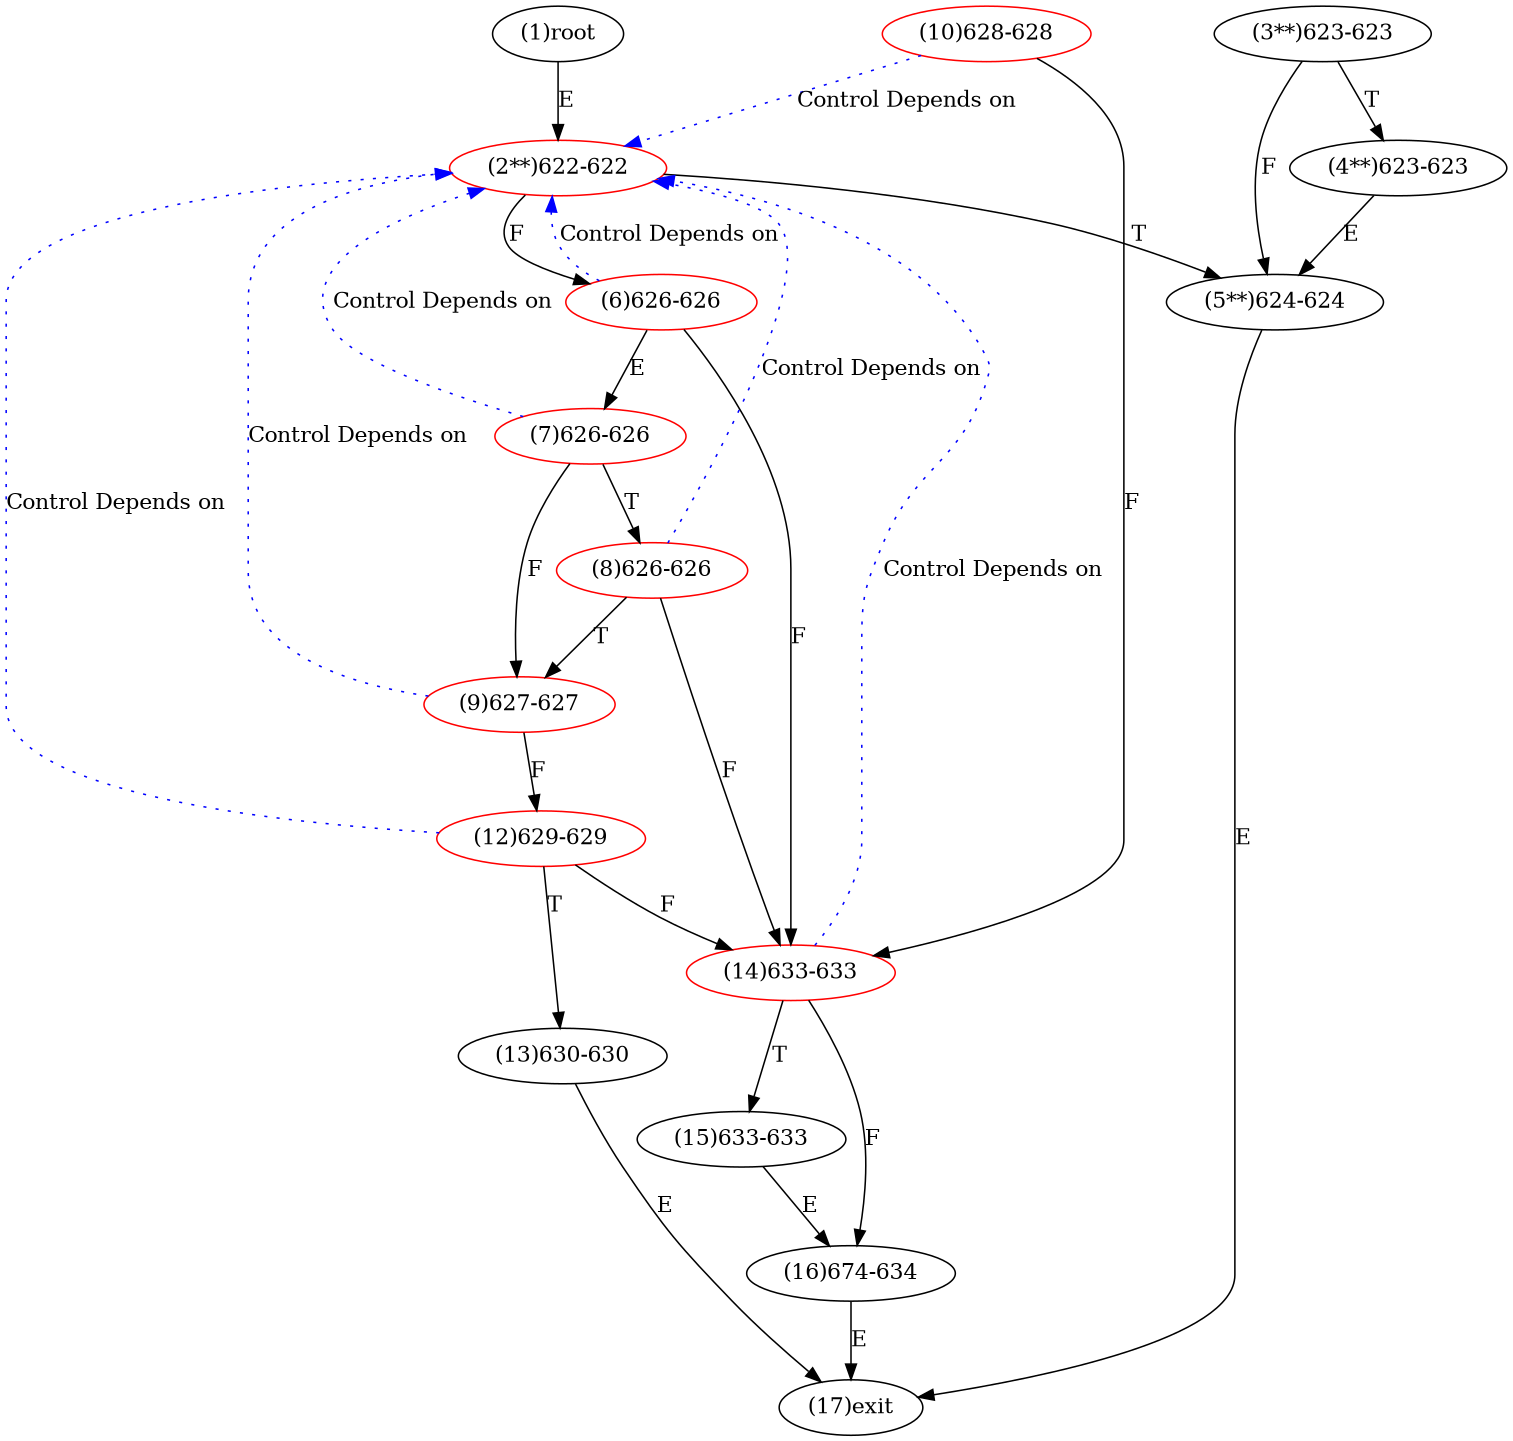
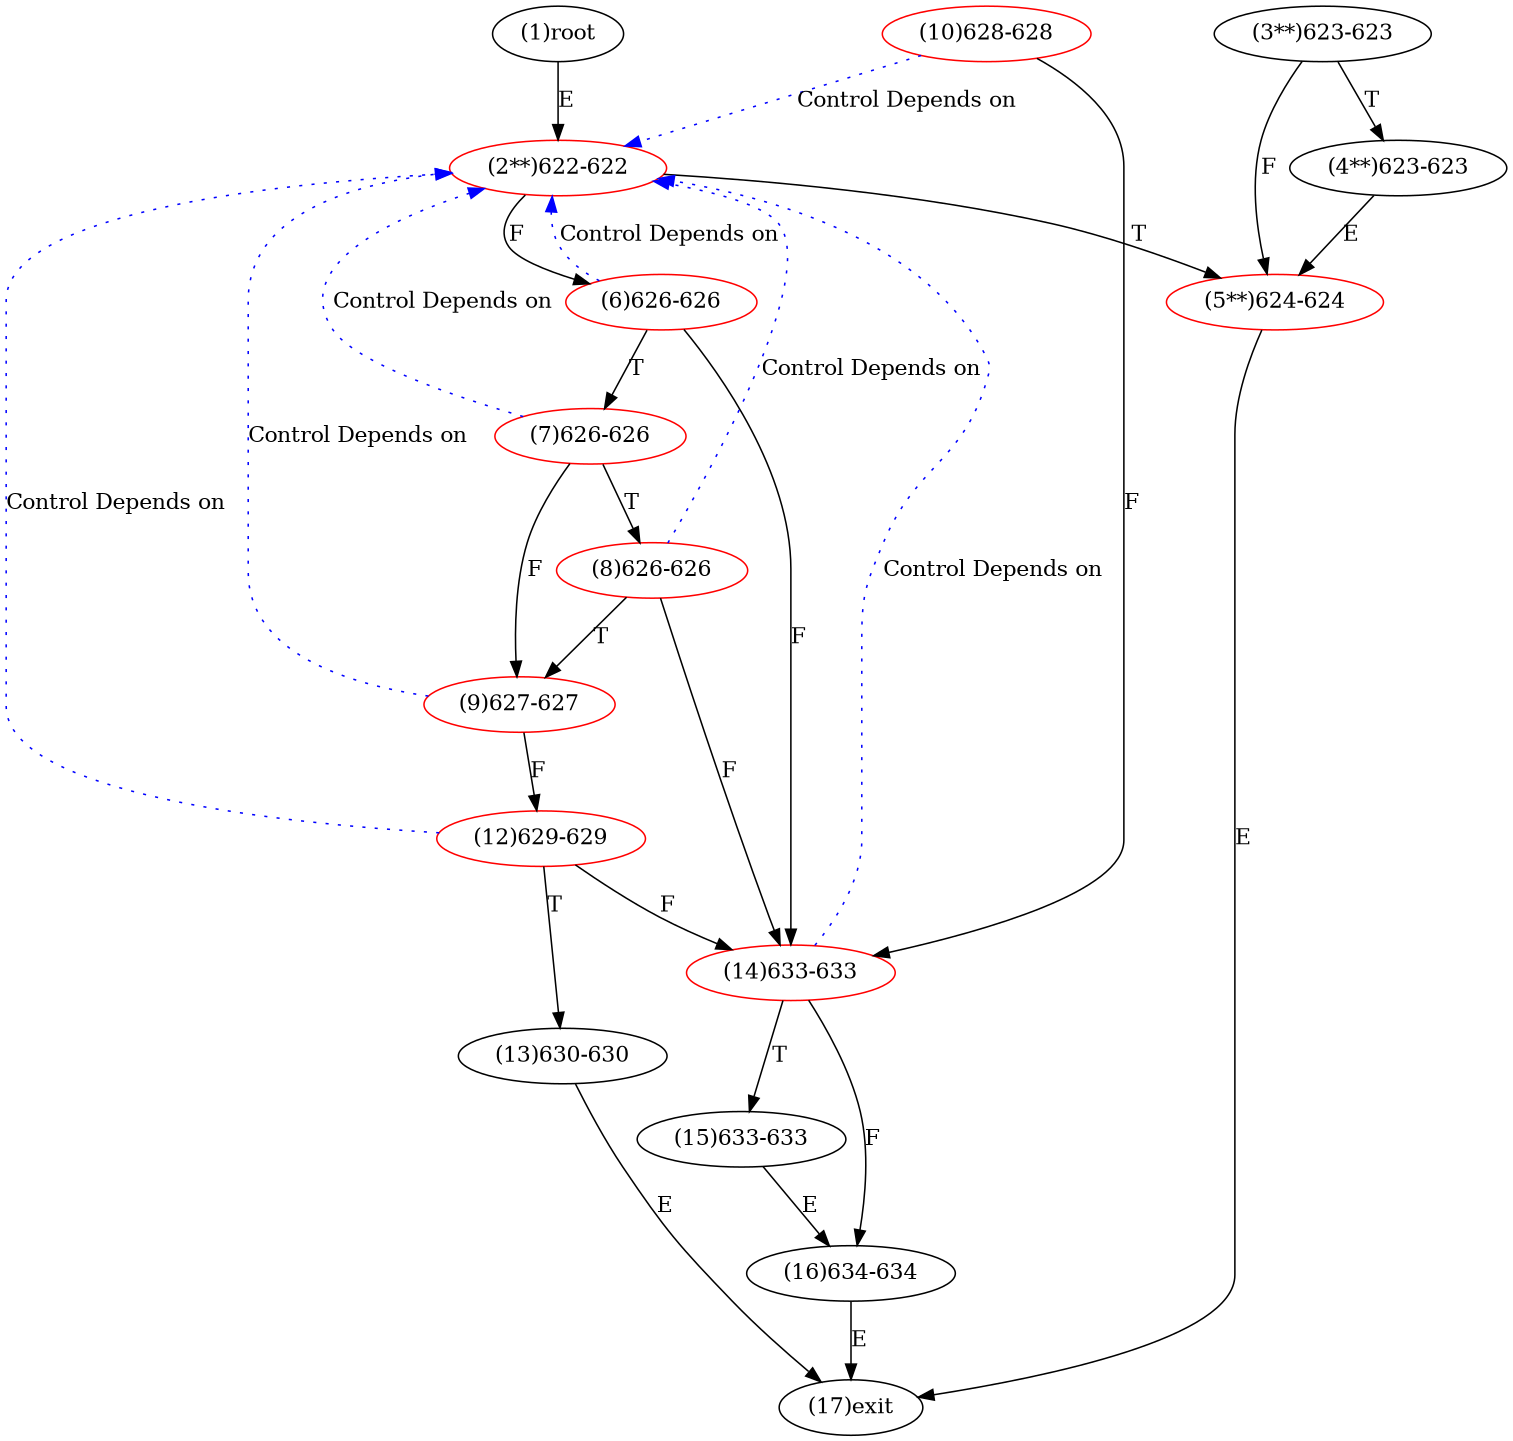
(1275, 302) -> (1275, 302)
(637, 369) -> (637, 369)
(851, 1273) -> (851, 1273)
